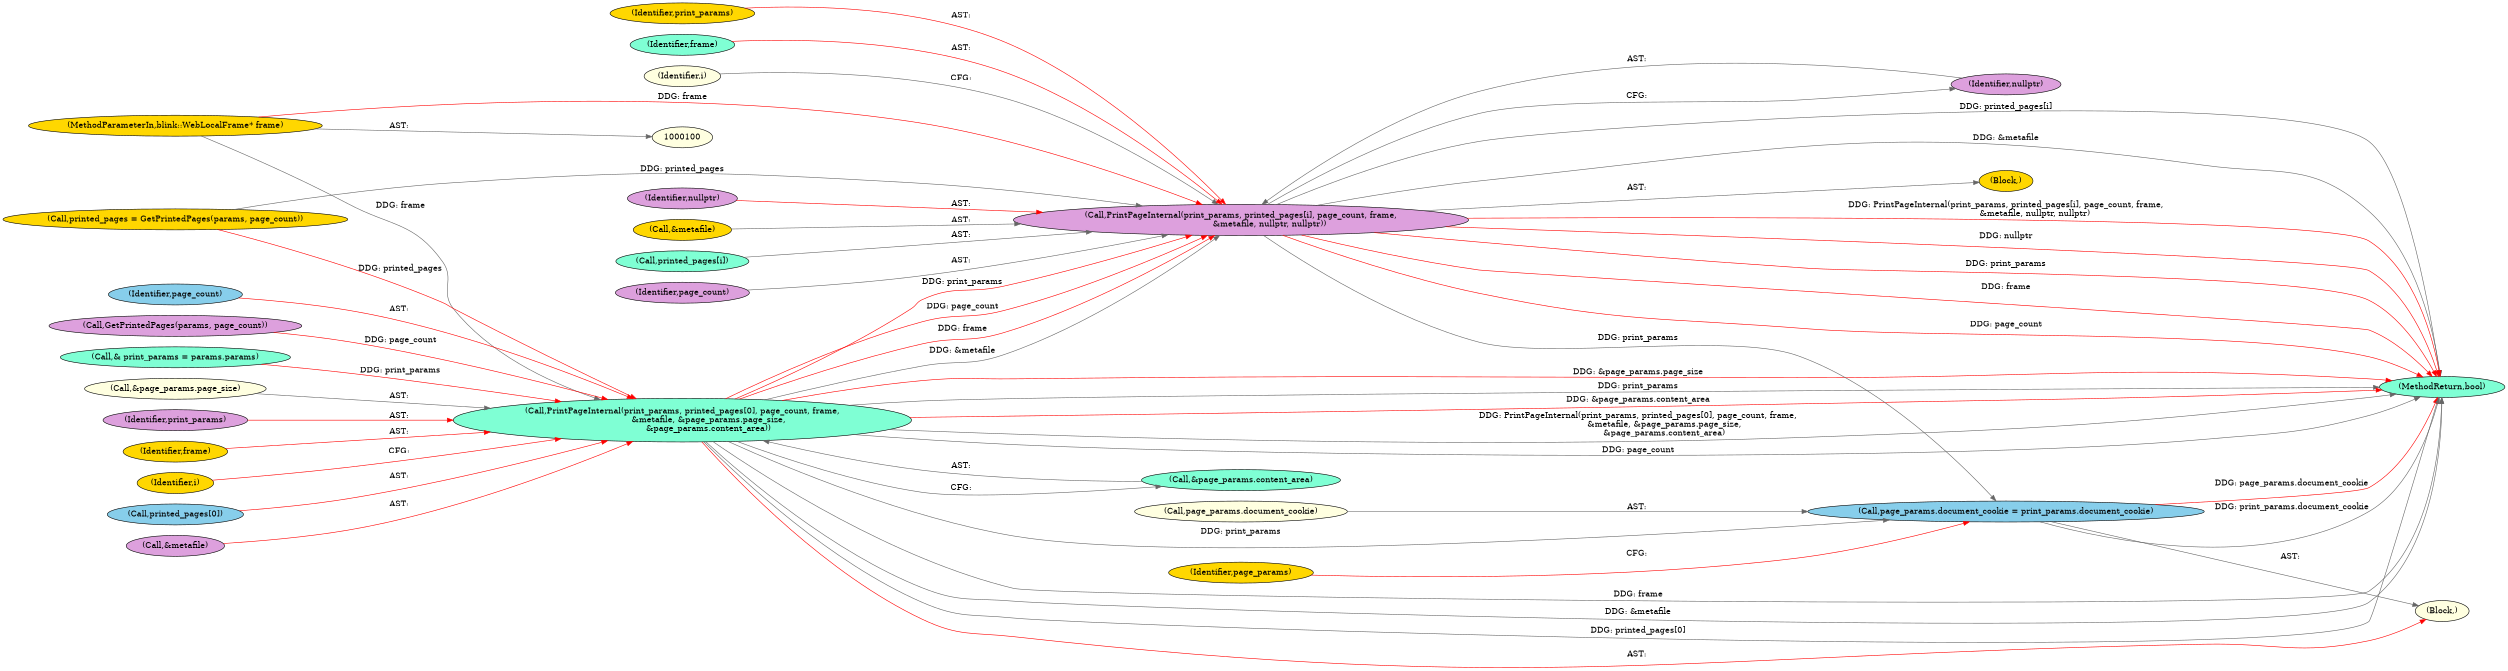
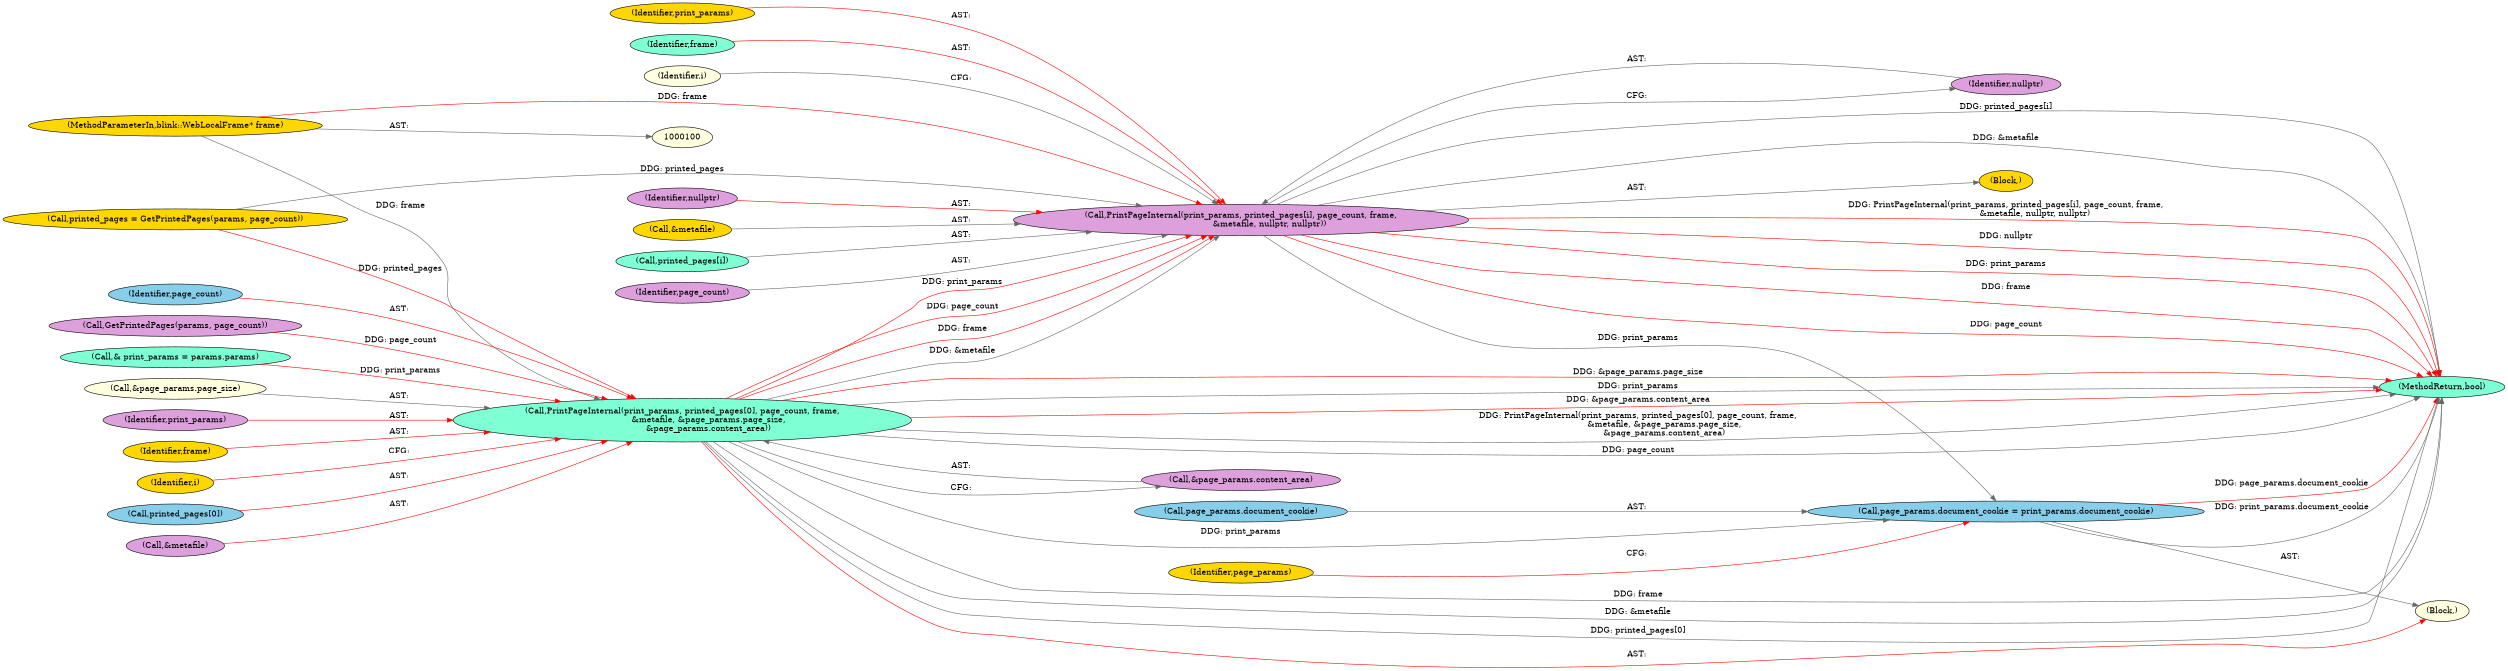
(1241, 480) -> (1241, 480)
(1241, 512) -> (1241, 512)
